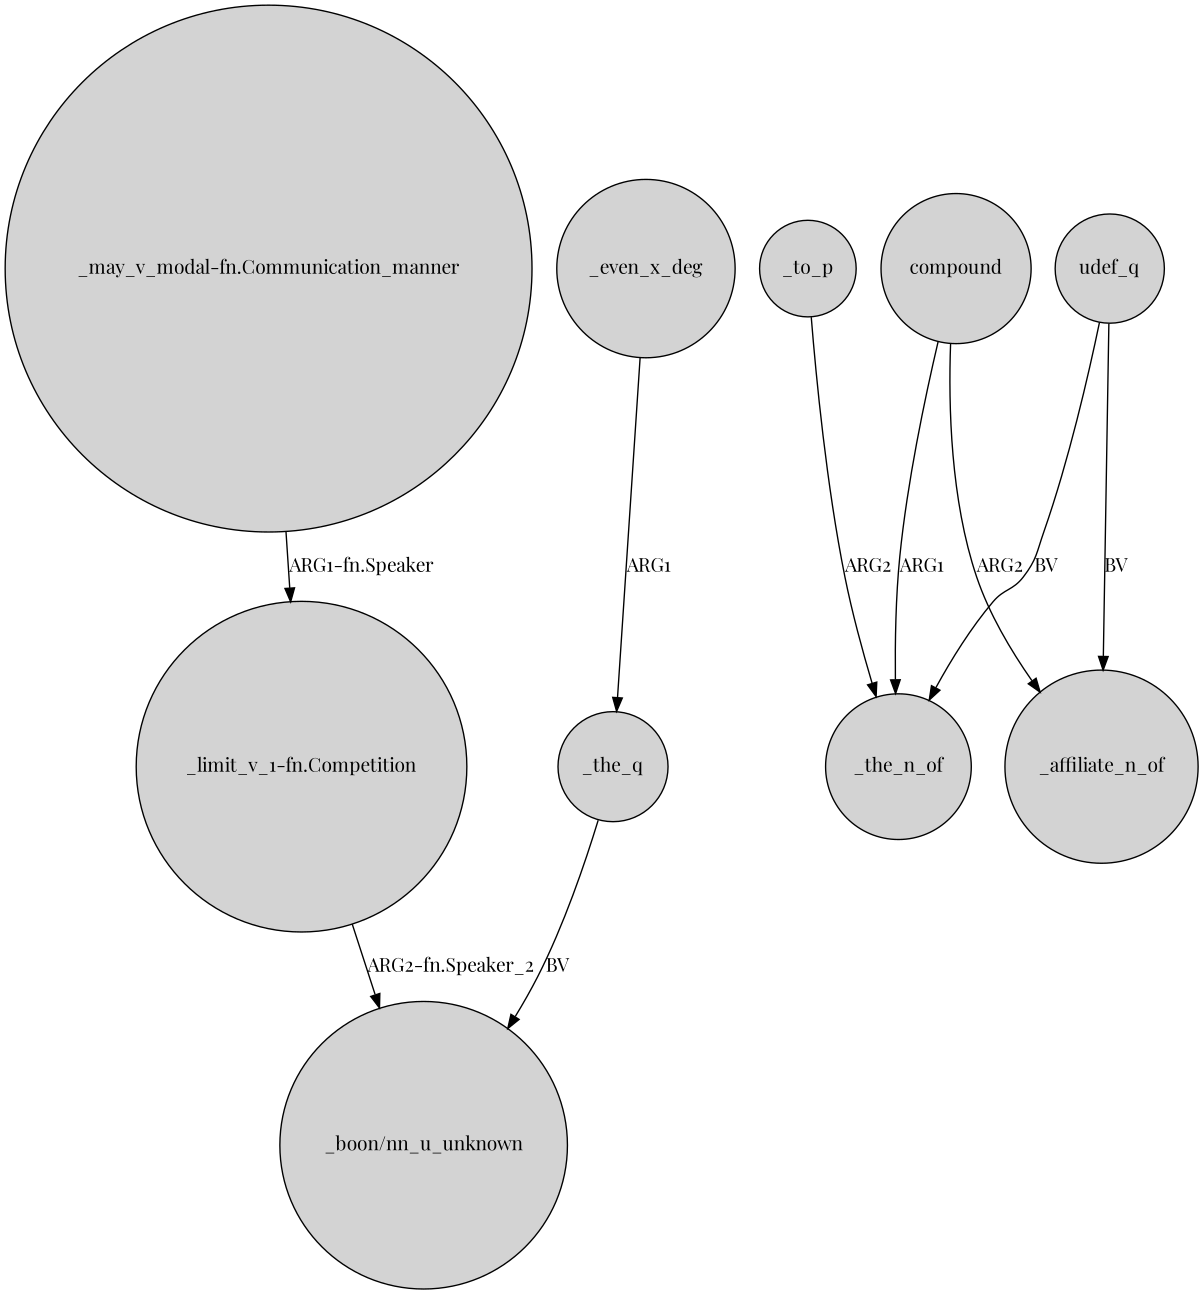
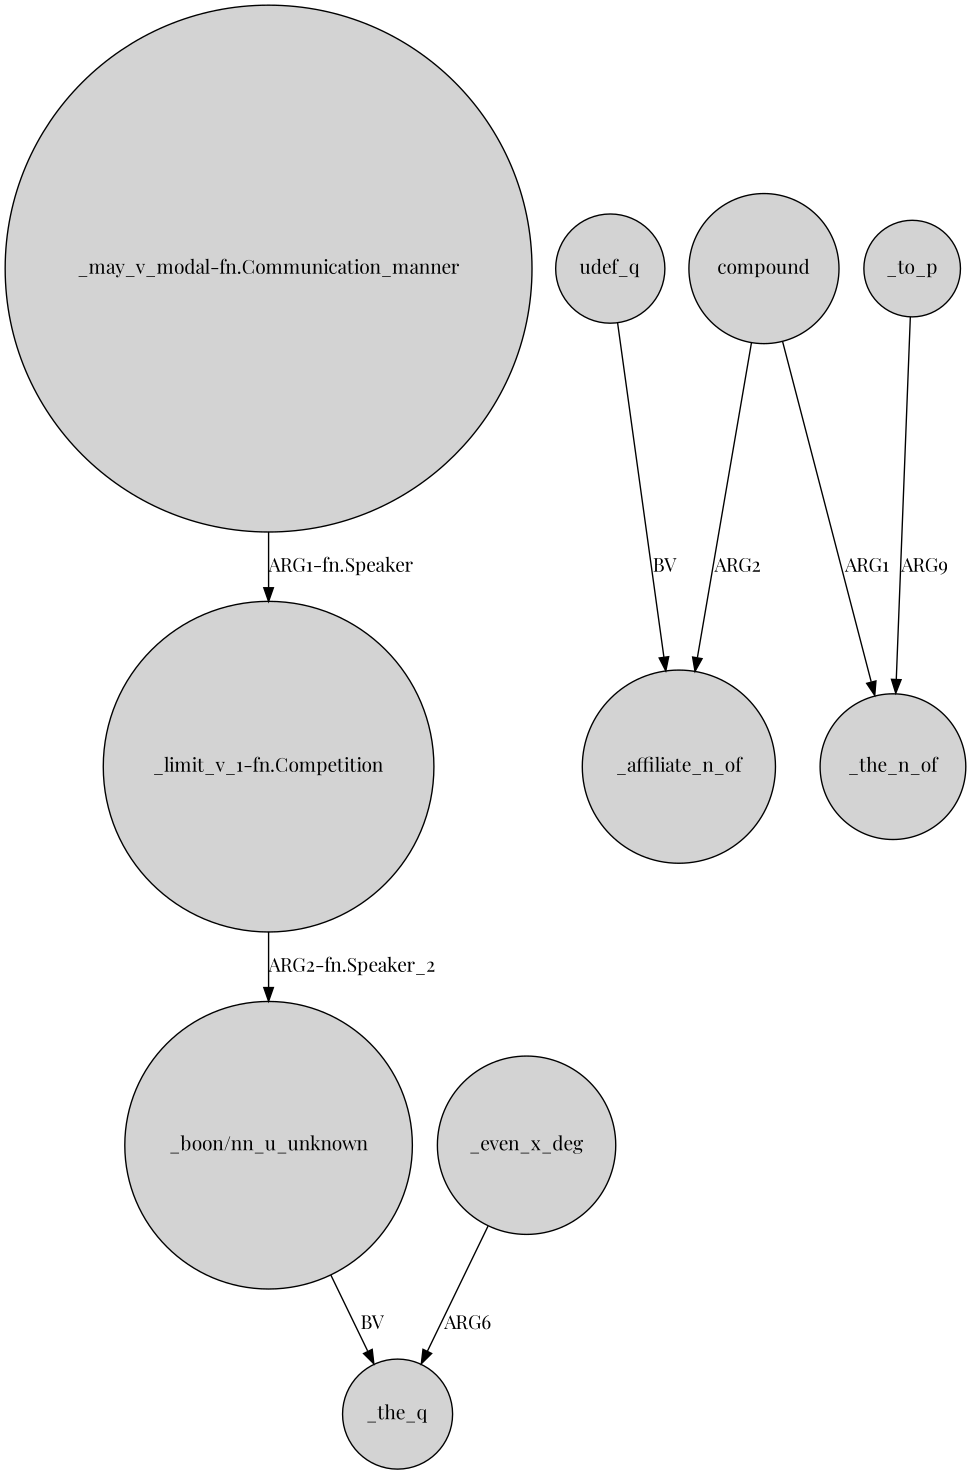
(1048, 520) -> none
(649, 567) -> (468, 1324)
(868, 567) -> (925, 567)
(563, 921) -> (349, 1313)
